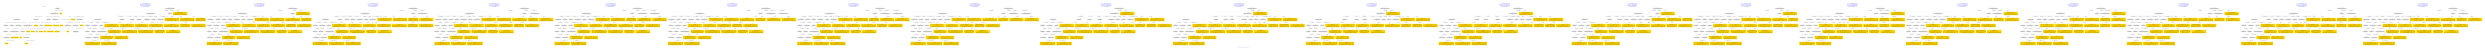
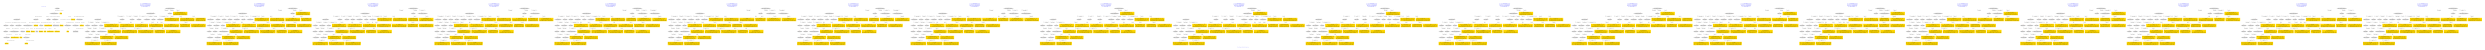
(56, 26) -> (56, 26)
